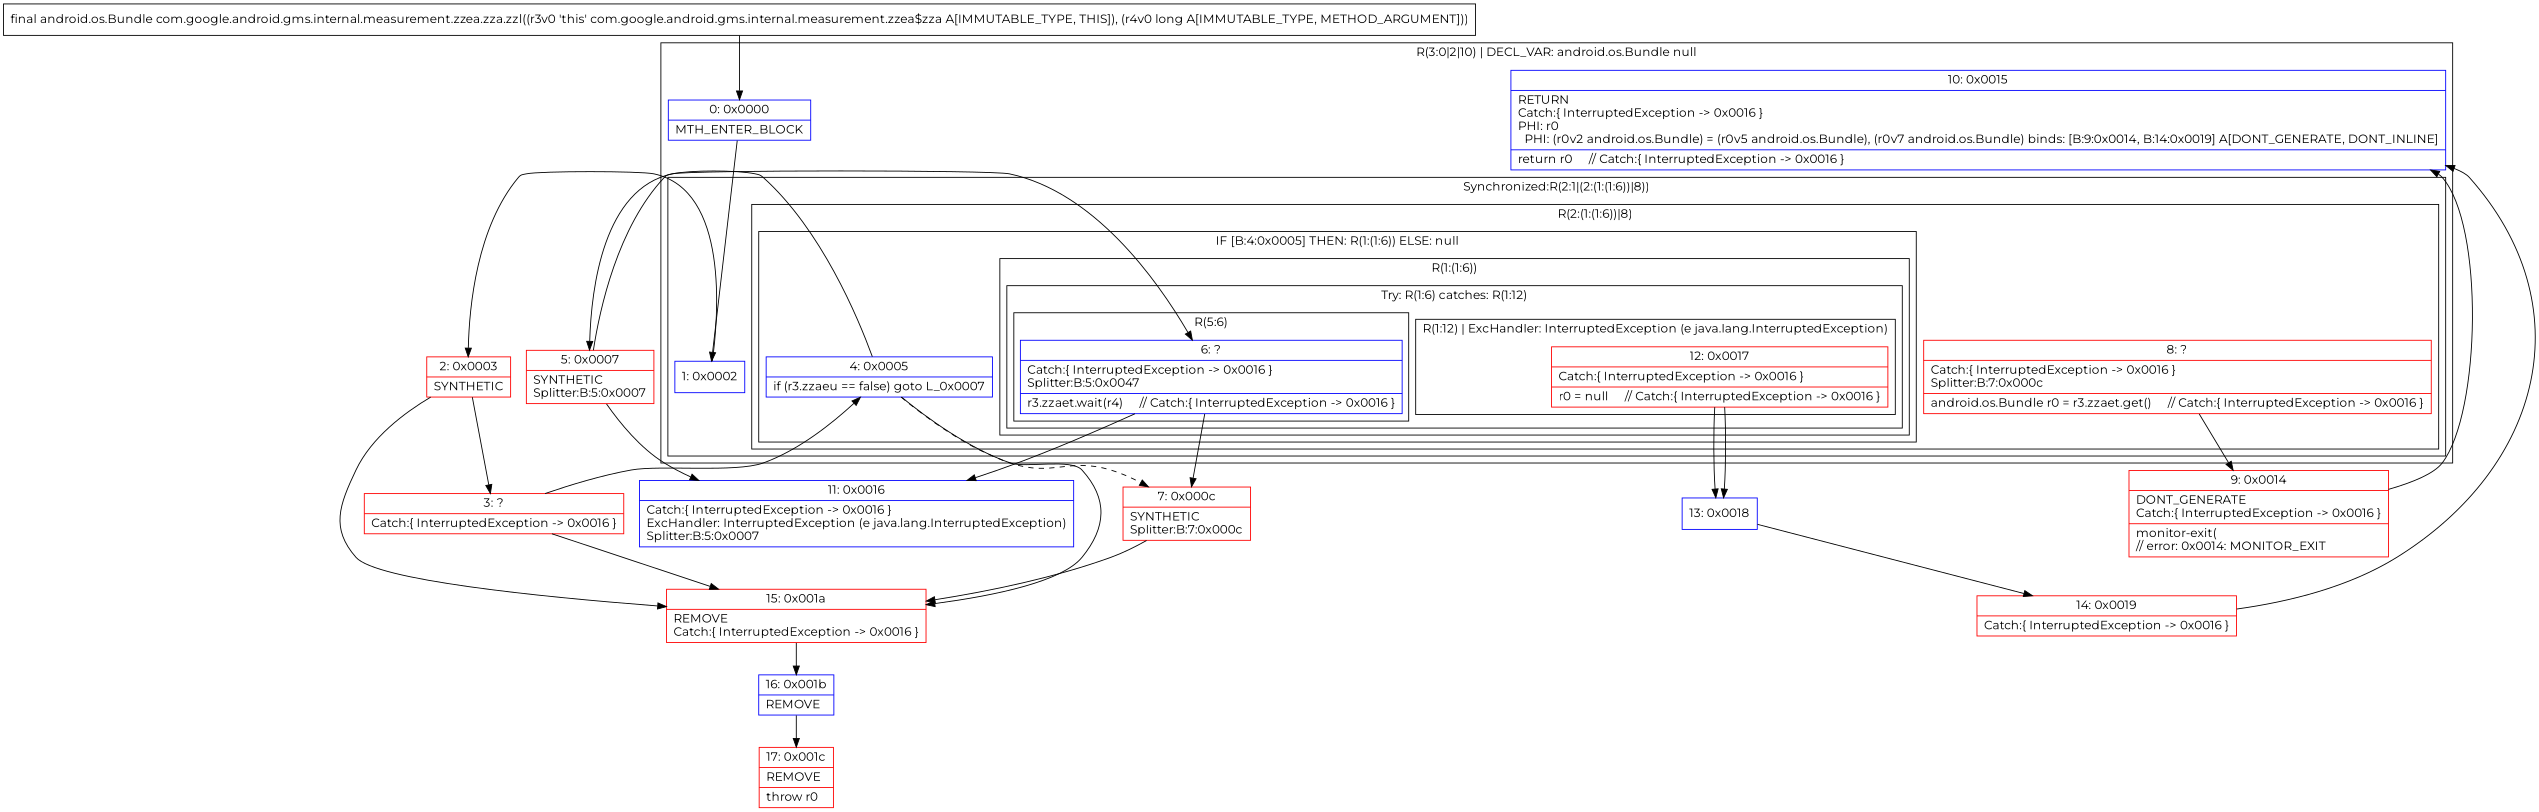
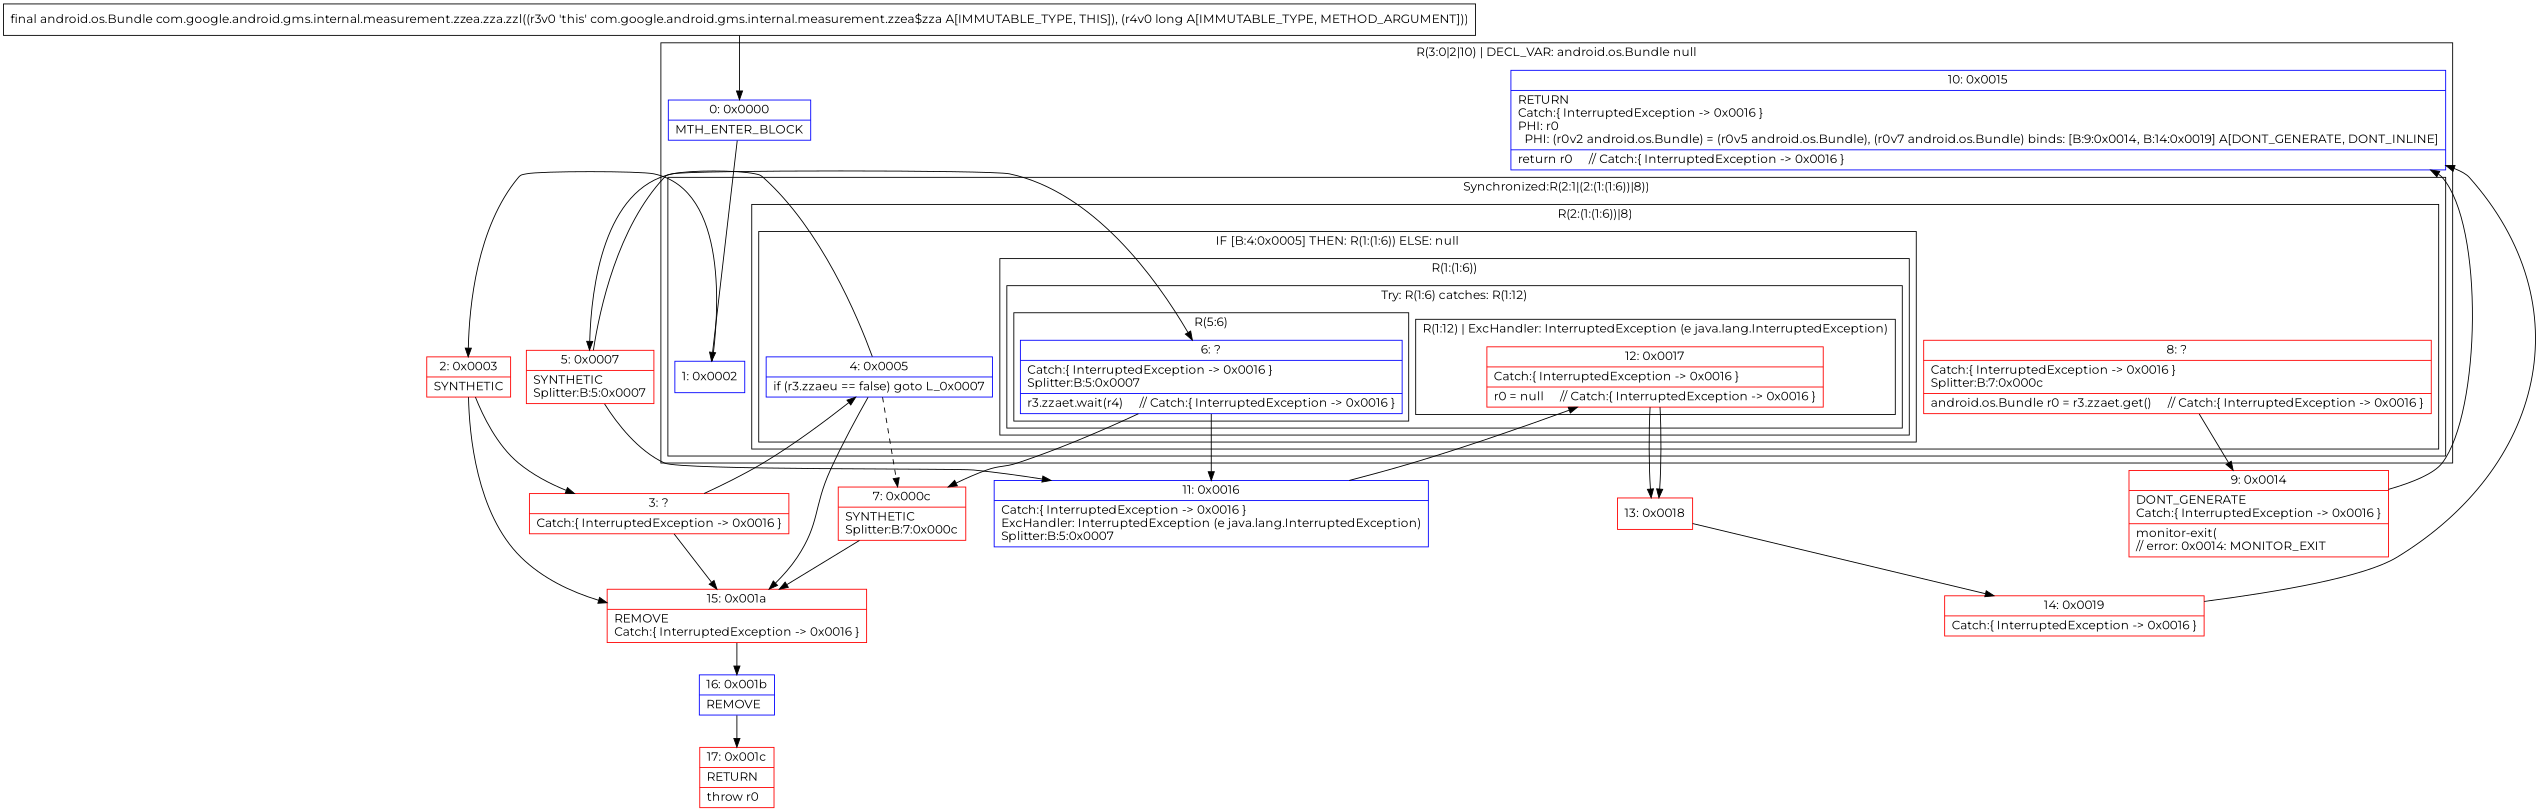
(1084, 383) -> (1084, 383)
none -> (1460, 448)
(1720, 514) -> (1655, 514)
(794, 777) -> (733, 777)
